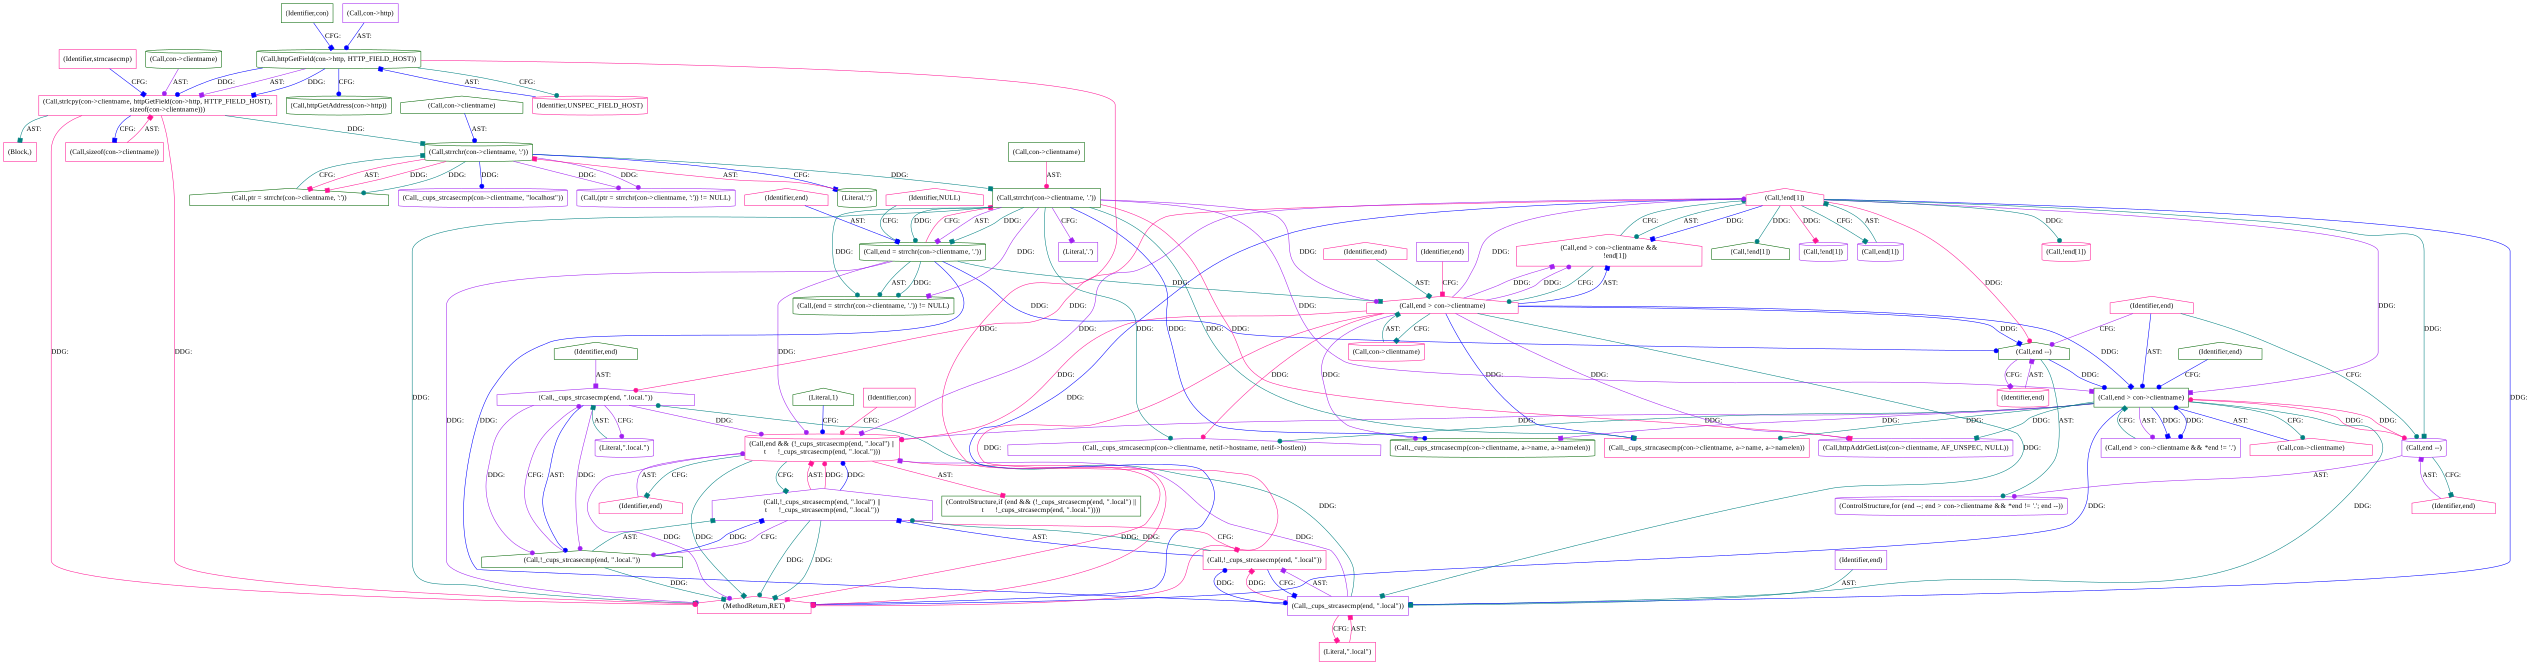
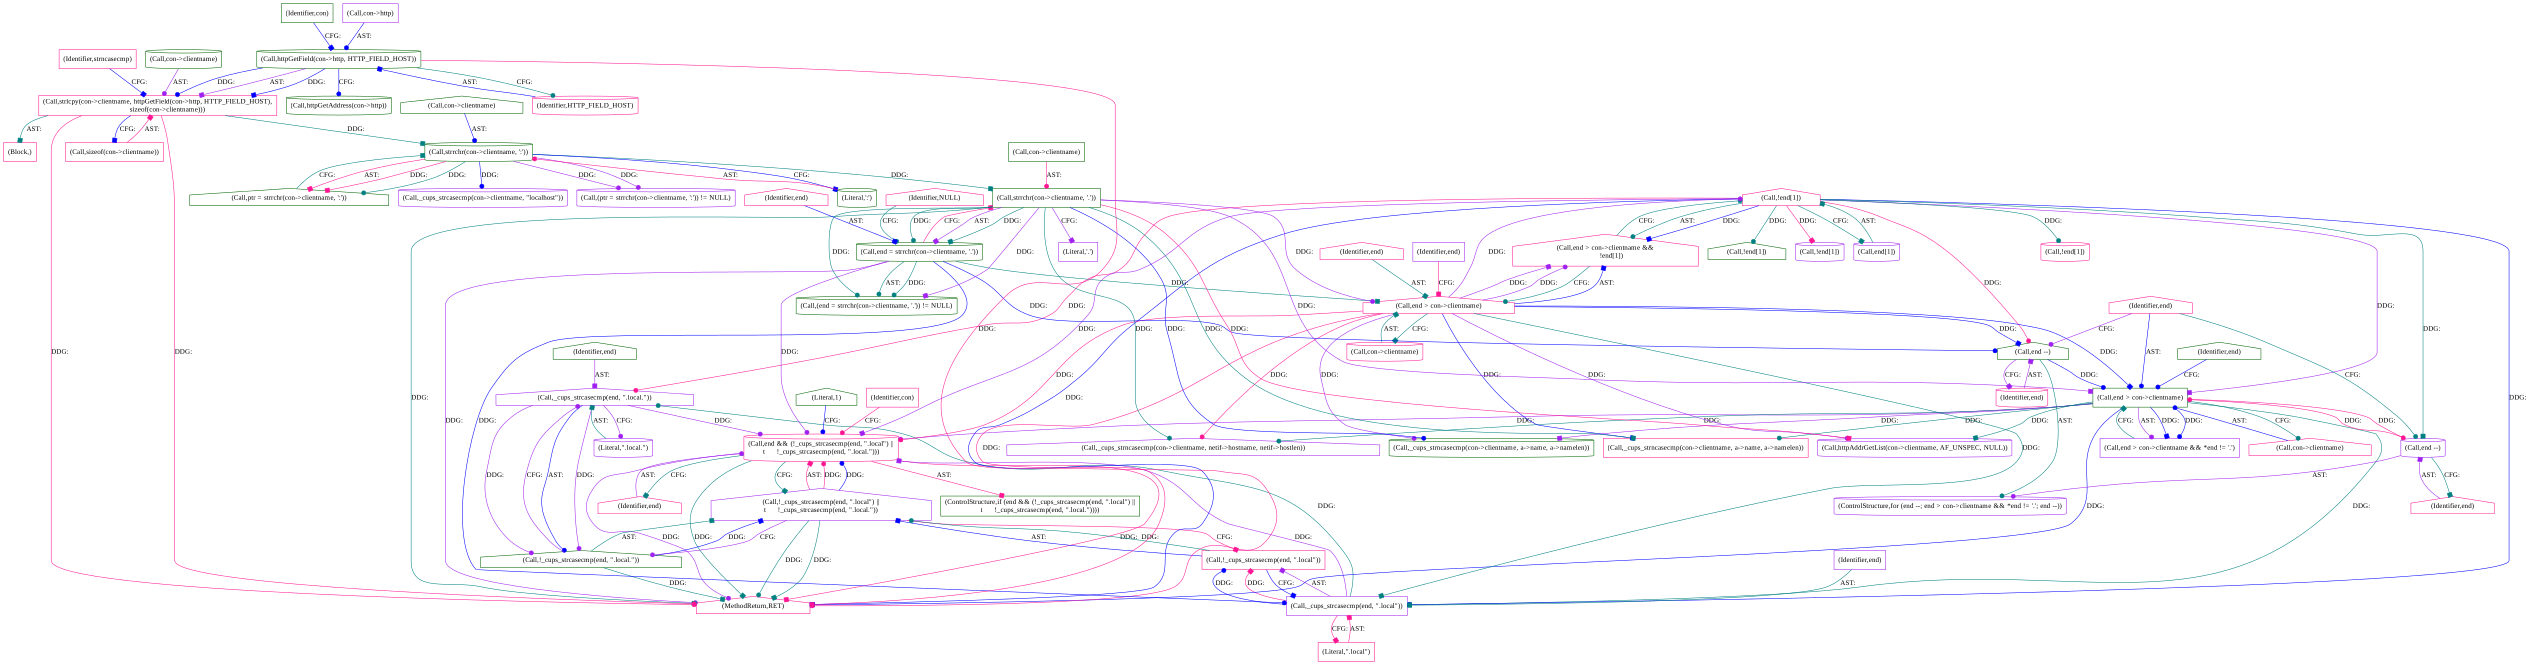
(590, 106) -> (585, 106)
(688, 175) -> (687, 175)
